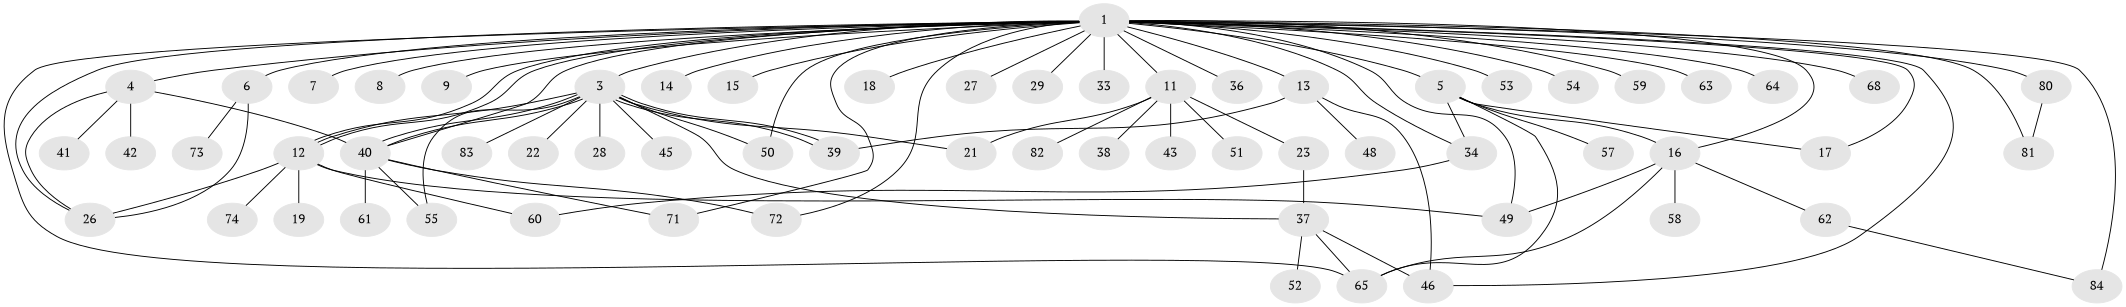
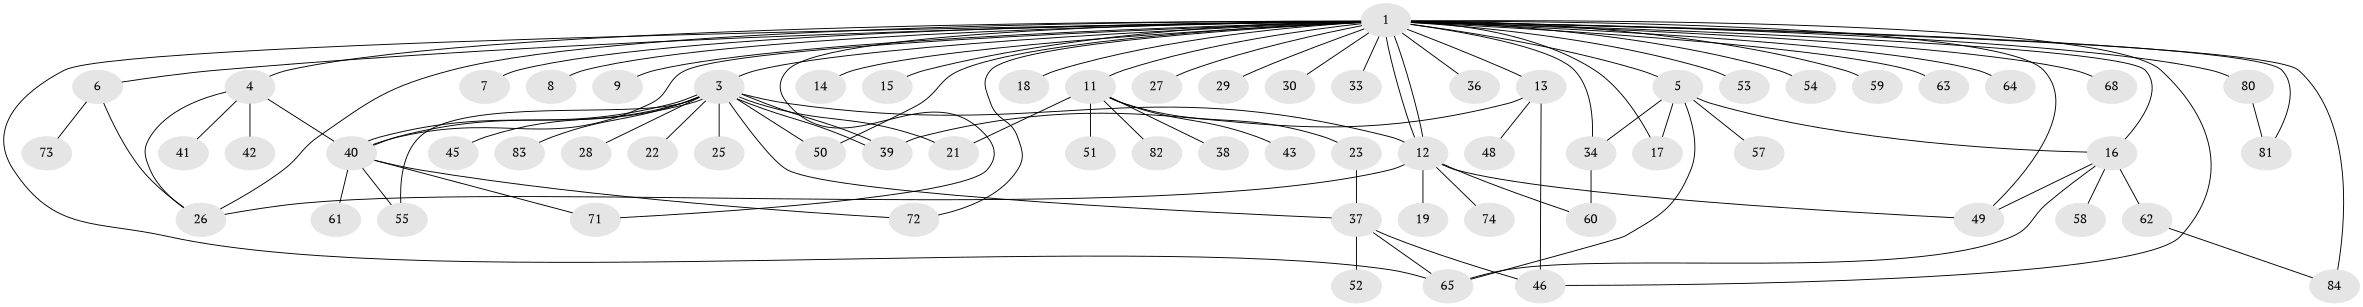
none -> (1290, 87)
none -> (719, 153)
